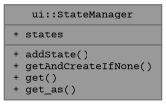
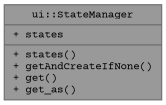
(51, 54) -> (45, 54)
